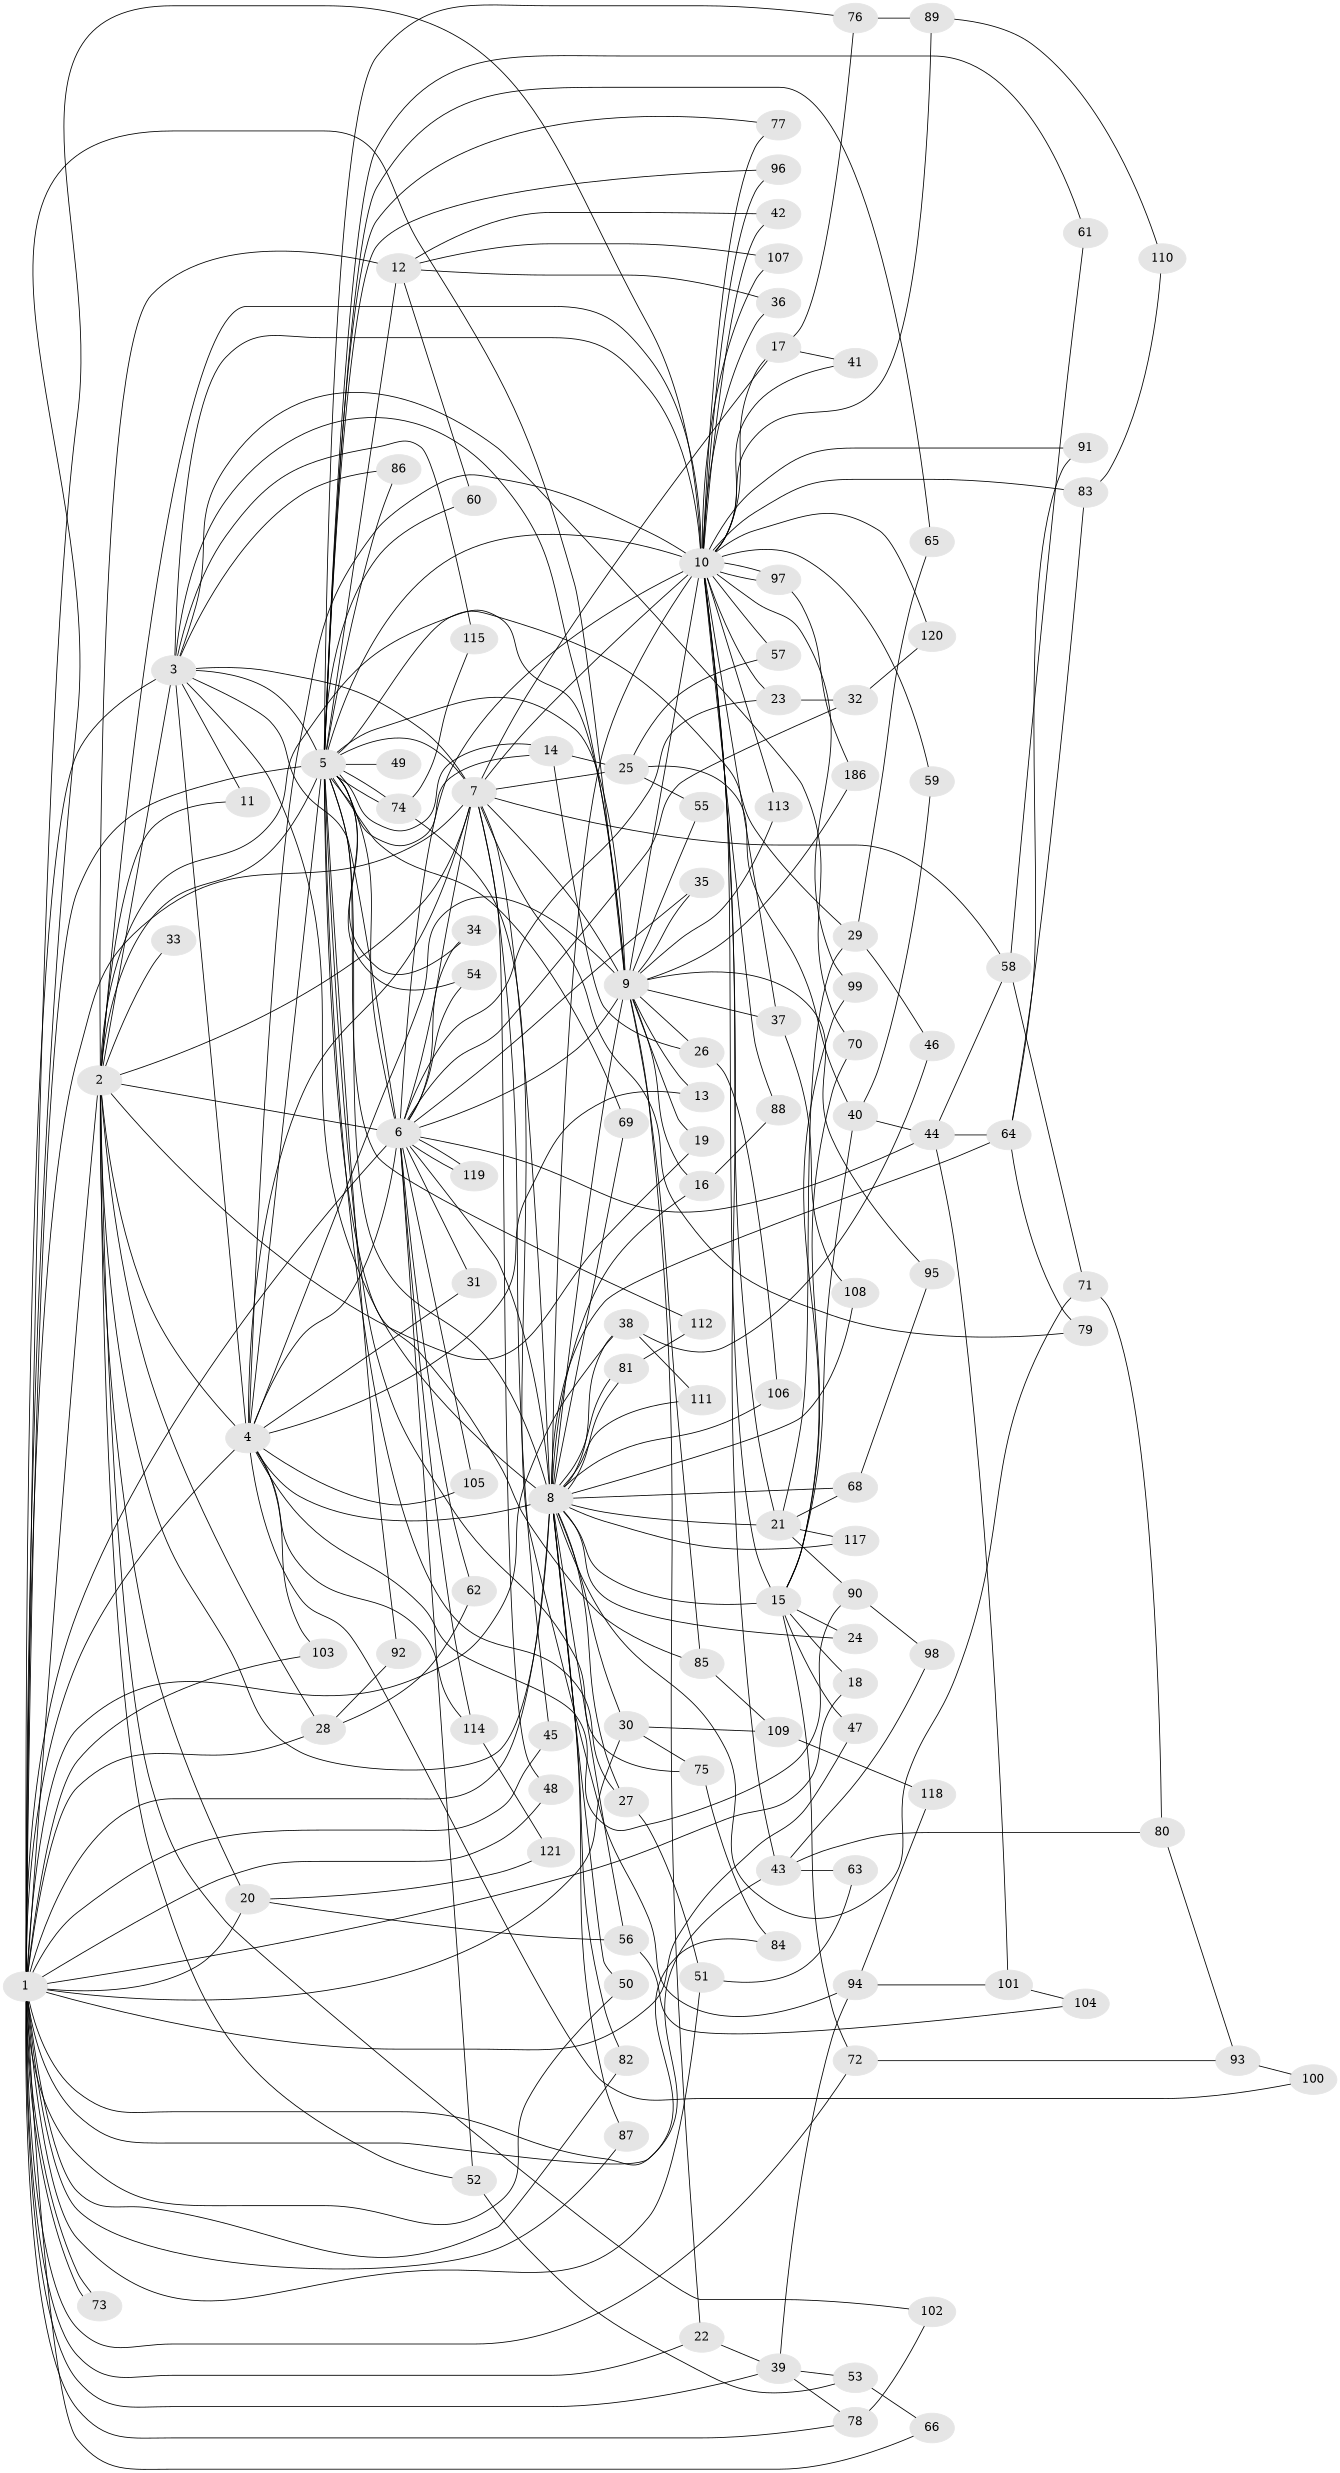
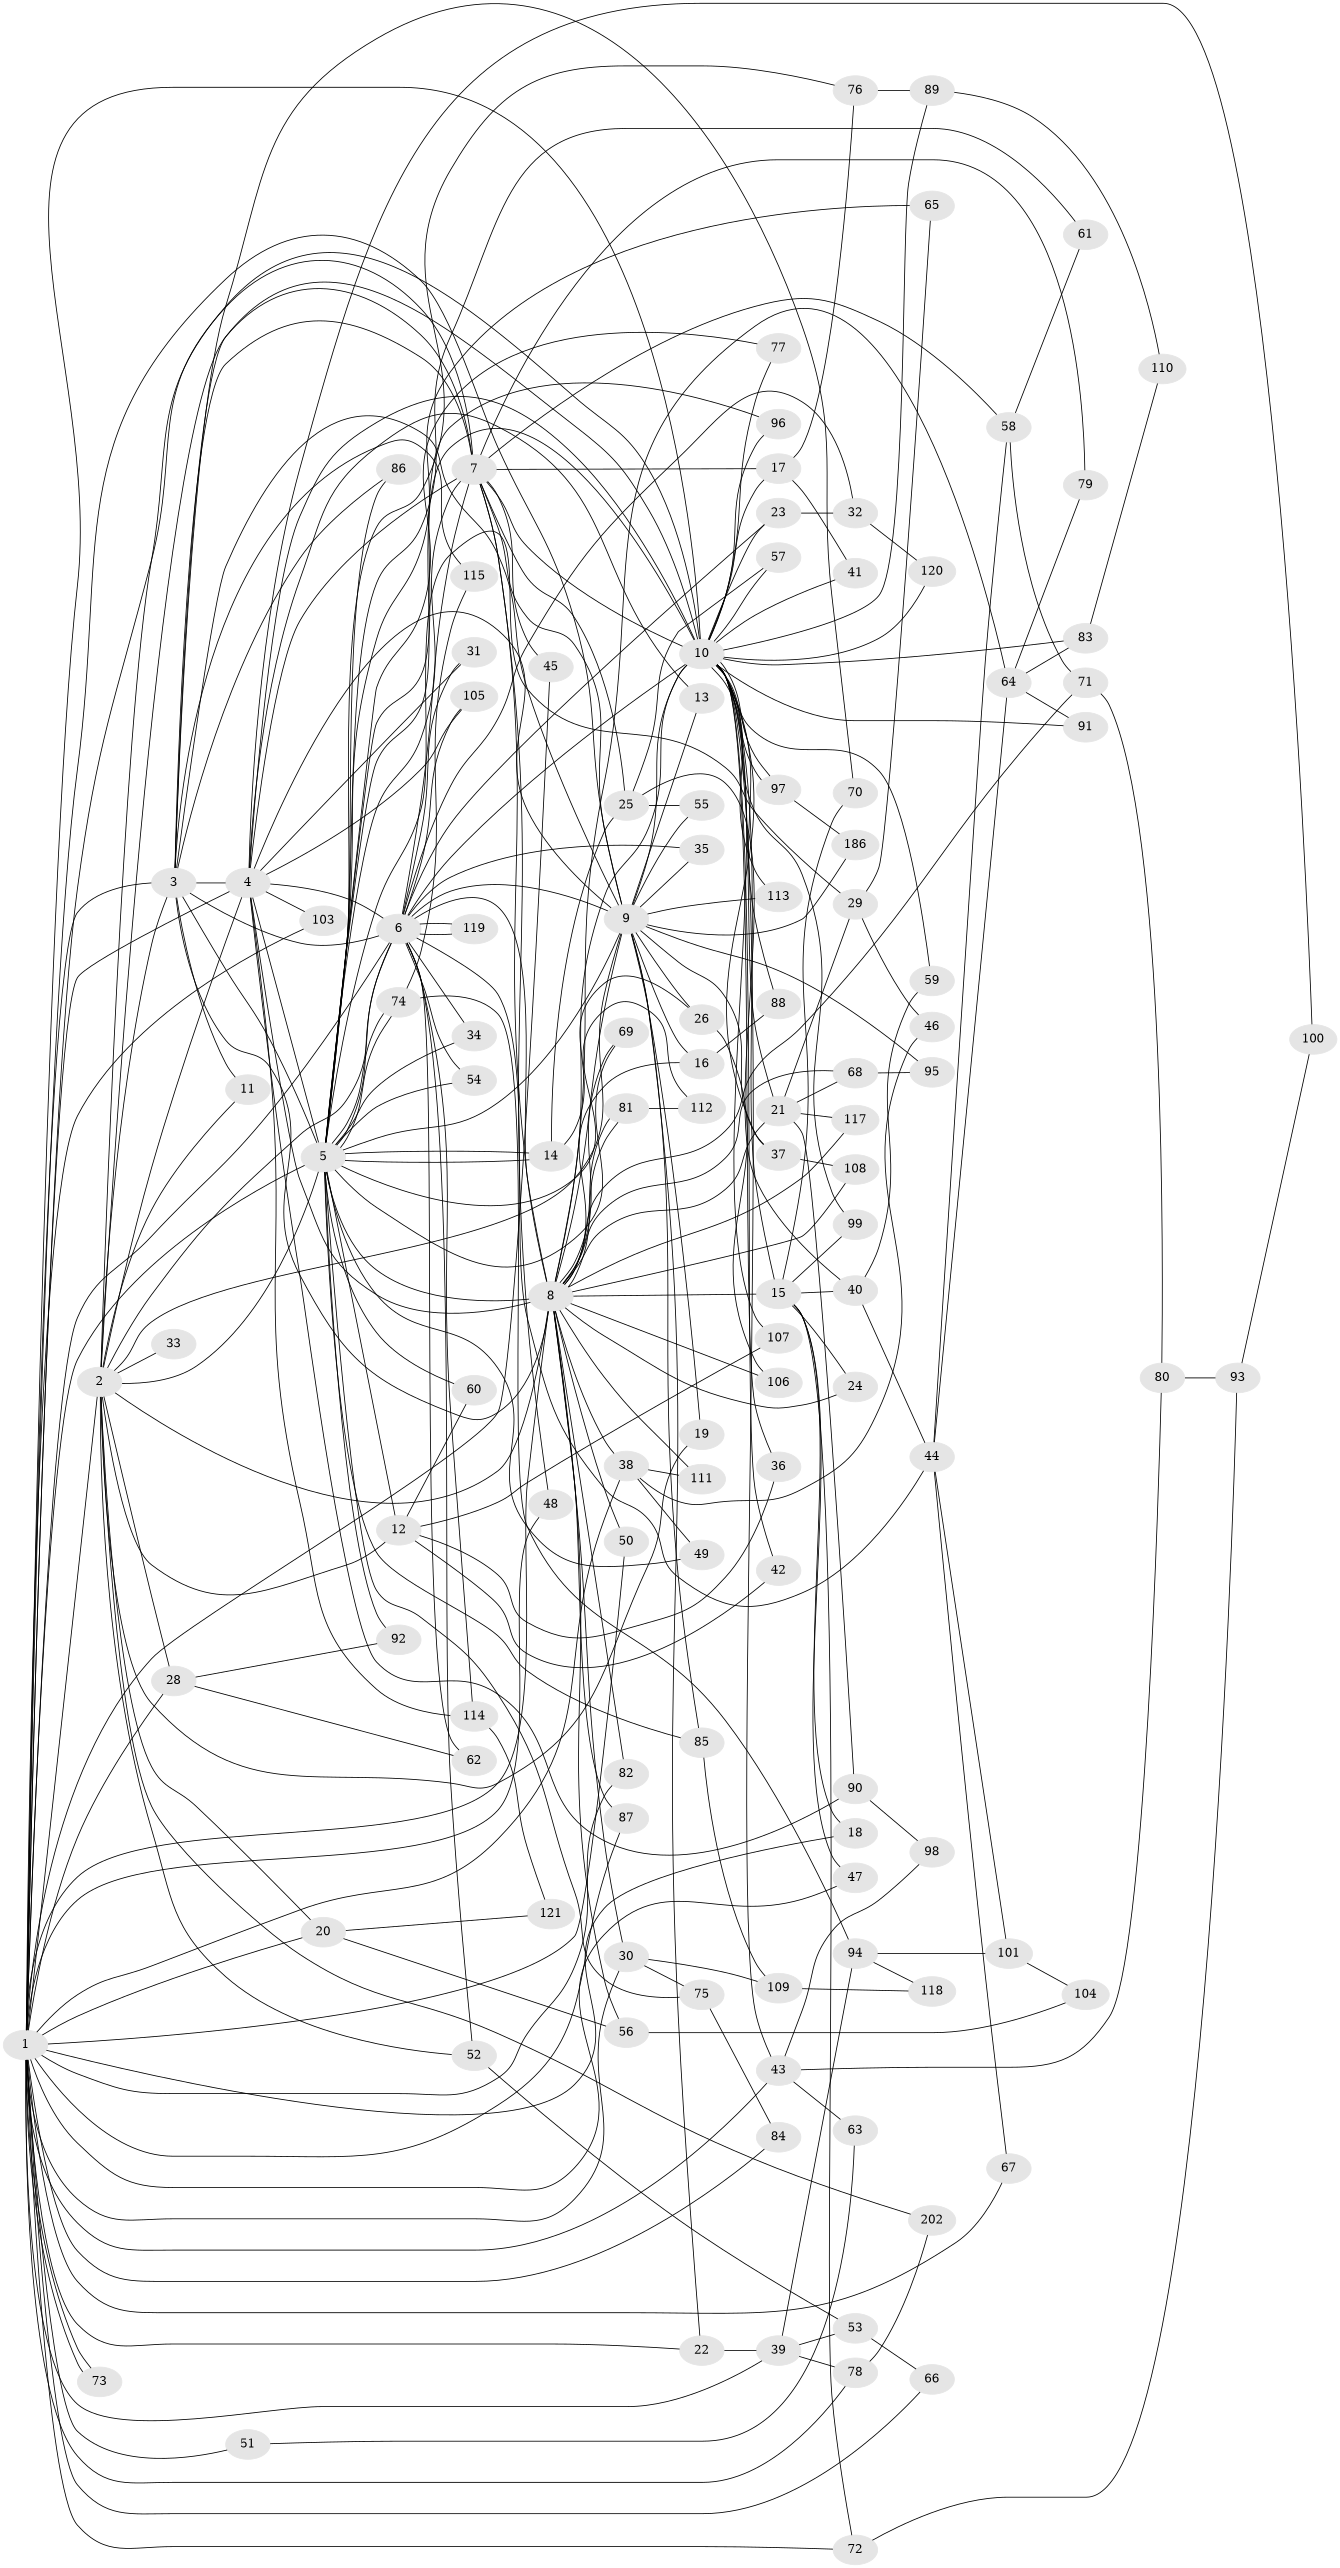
none -> (667, 1515)
(626, 1802) -> none
none -> (1009, 2169)
(932, 2312) -> (932, 2220)
